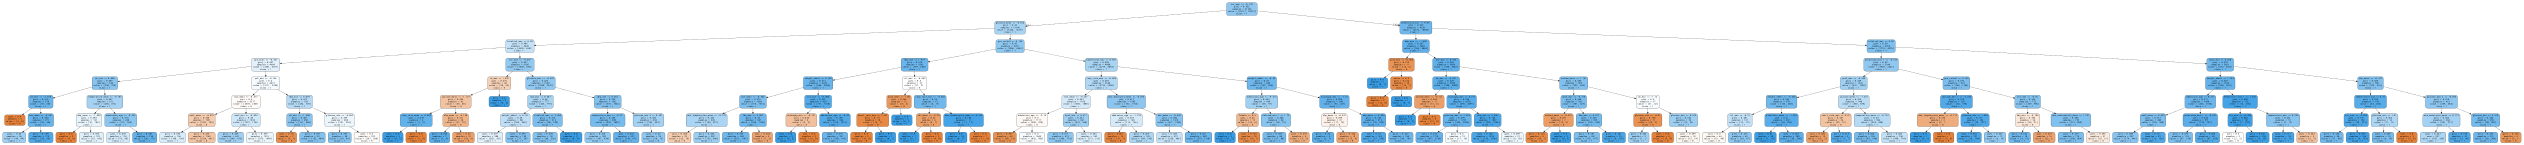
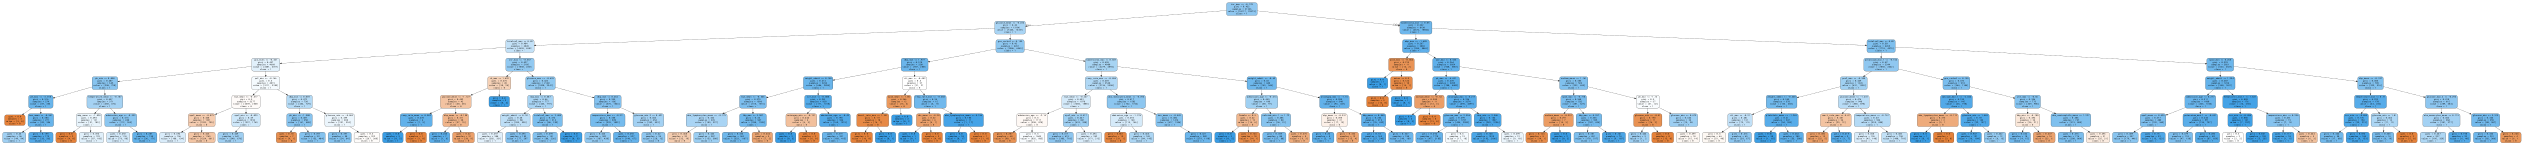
(260, 138) -> none
(1169, 138) -> none
(1867, 138) -> (1867, 138)
